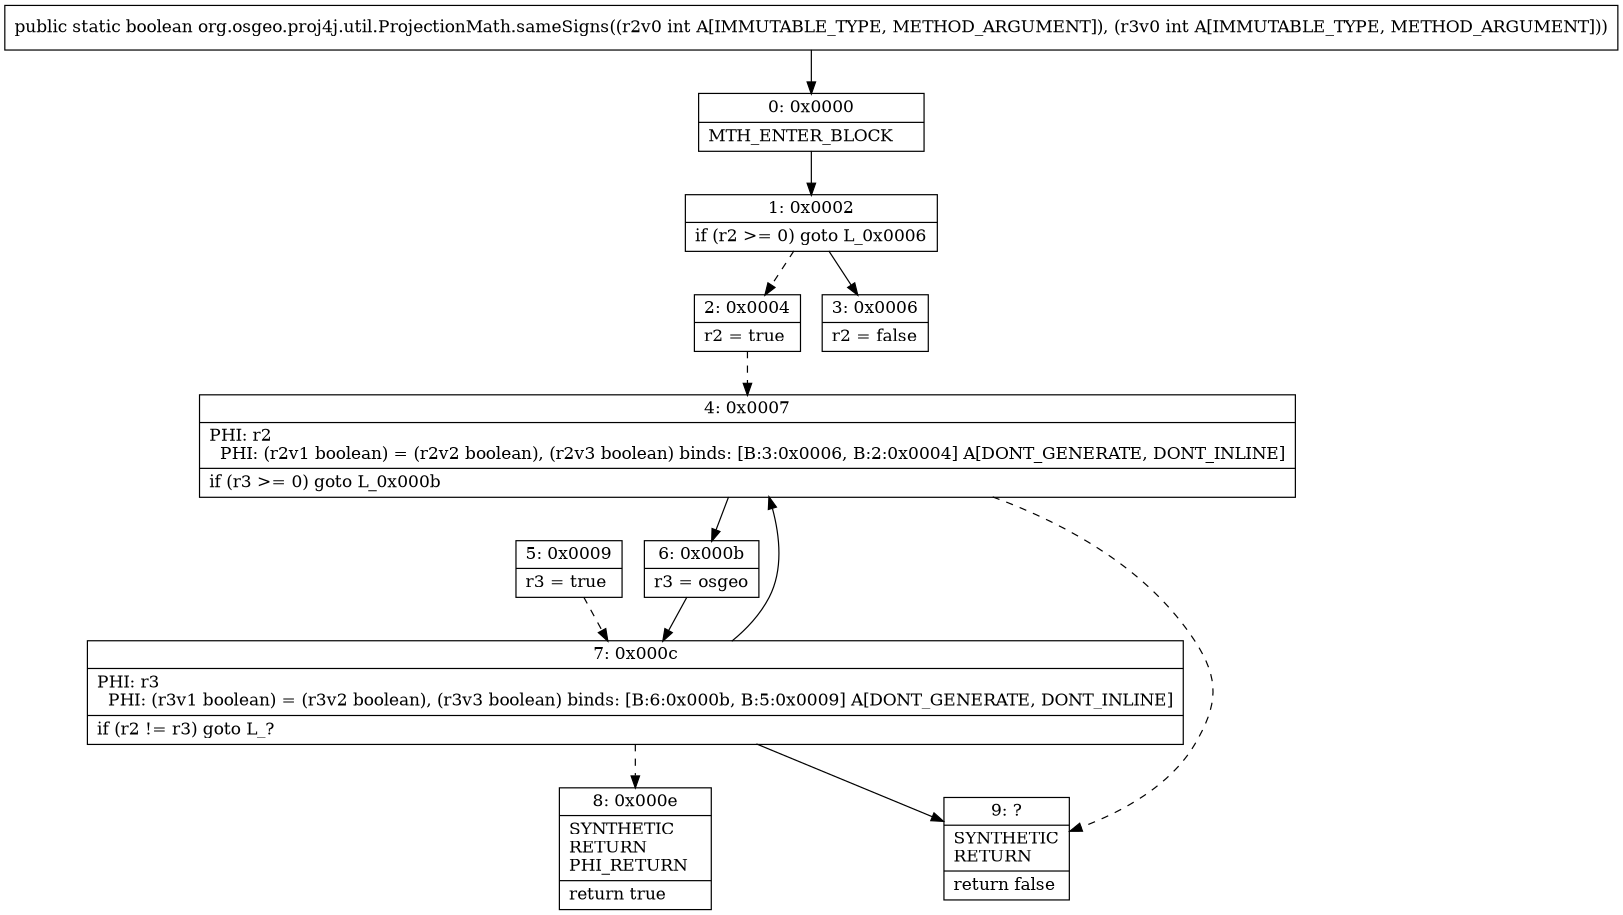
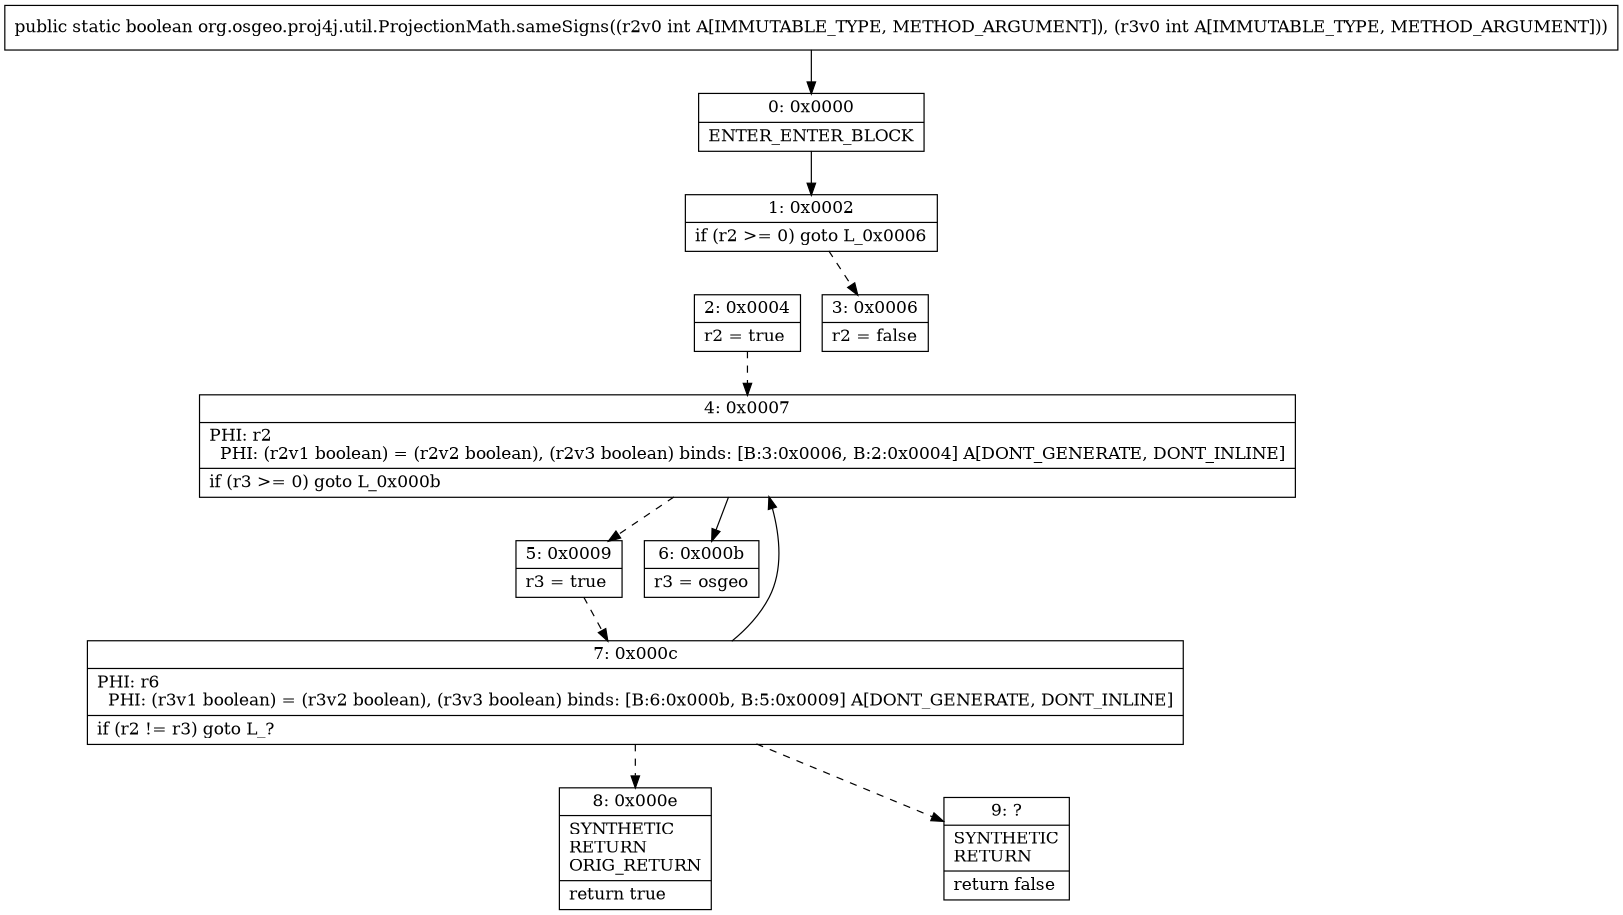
(801, 136) -> (811, 136)
(783, 268) -> none
(840, 268) -> (840, 268)
(678, 614) -> none
(1195, 642) -> (646, 516)
(131, 682) -> (131, 682)
(844, 780) -> (844, 780)
(629, 866) -> (635, 866)
